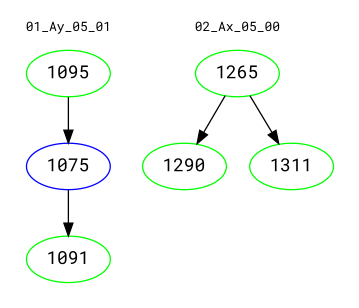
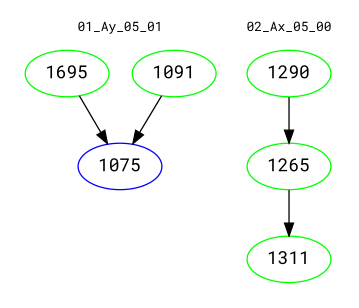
(68, 74) -> (67, 74)
(214, 114) -> (289, 114)
(68, 207) -> (151, 114)
